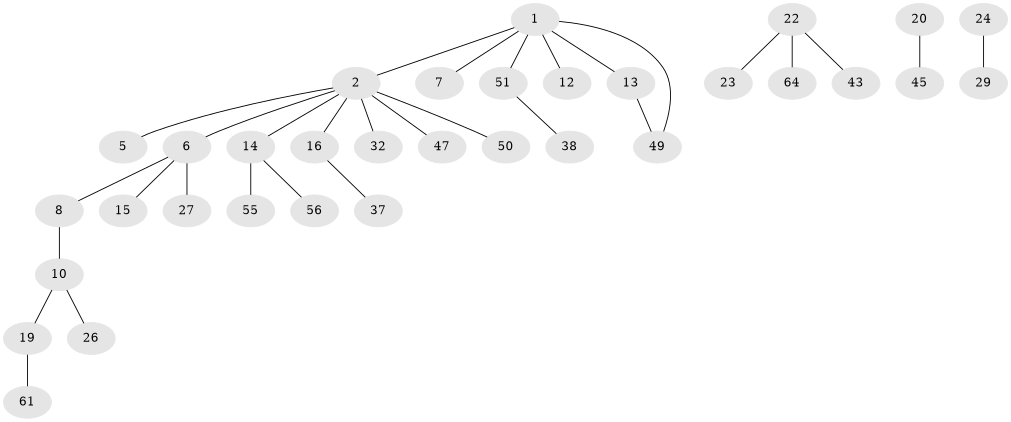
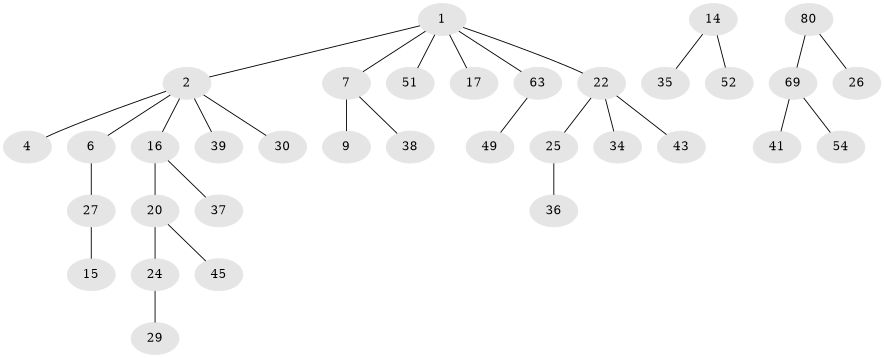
(645, 50) -> (524, 49)
(567, 83) -> (474, 83)
(631, 83) -> (538, 83)
(728, 83) -> (554, 147)
(792, 83) -> (618, 147)
(304, 115) -> none
(537, 115) -> (378, 115)
(123, 147) -> (27, 147)
none -> (346, 147)
(378, 147) -> (219, 147)
(442, 147) -> none
(506, 147) -> (283, 147)
none -> (841, 147)
none -> (155, 179)
(155, 179) -> (91, 243)
(59, 211) -> none
(251, 211) -> (665, 83)
(315, 211) -> (729, 83)
none -> (554, 211)
none -> (155, 243)
(59, 275) -> (809, 19)
(27, 338) -> (793, 83)
(27, 402) -> (777, 147)
